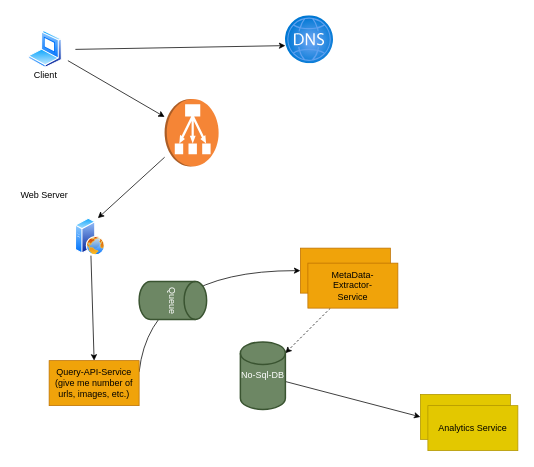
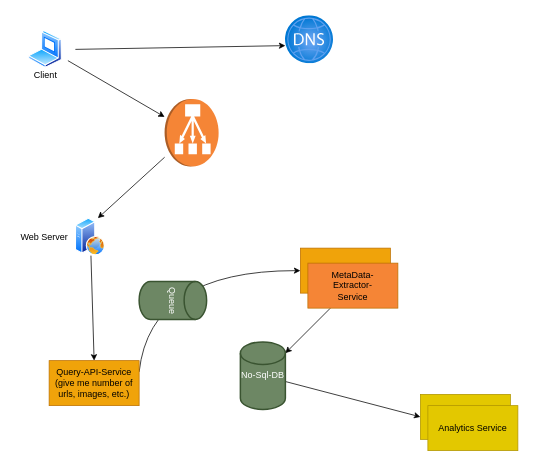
(45, 195) -> (45, 237)
(353, 285) -> (353, 285)
(310, 329) -> (310, 329)
